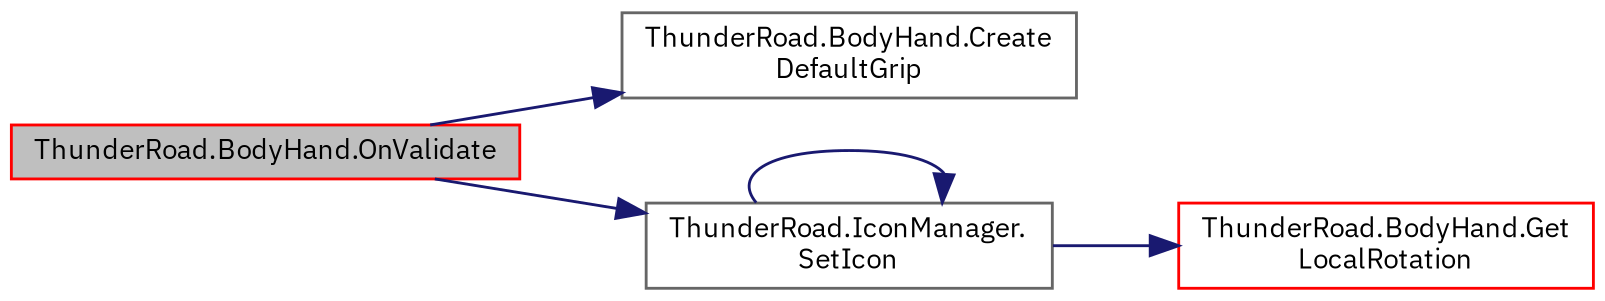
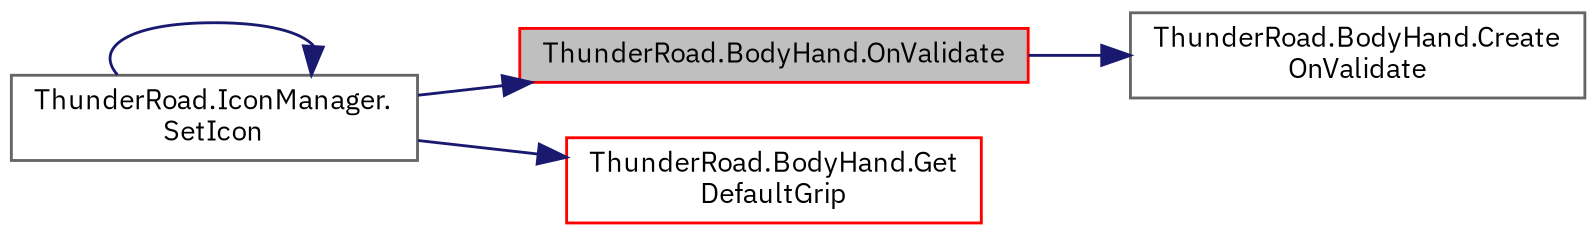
(849, 55) -> (1358, 55)
(526, 194) -> (461, 90)
(1386, 246) -> (774, 180)
